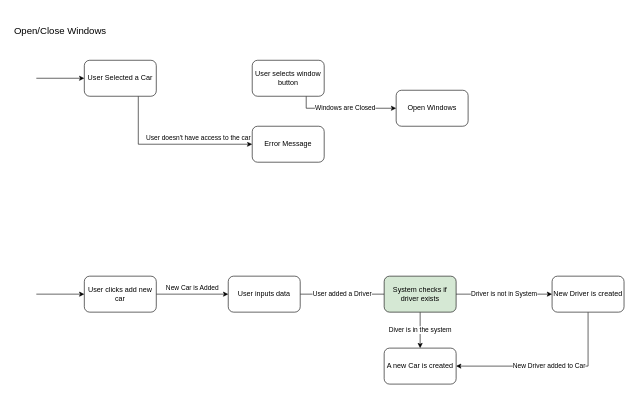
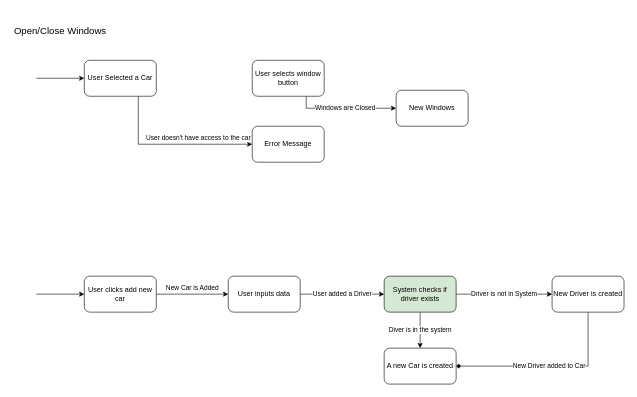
(432, 108) -> (432, 108)
(380, 294) -> (378, 294)
(461, 366) -> (462, 366)
